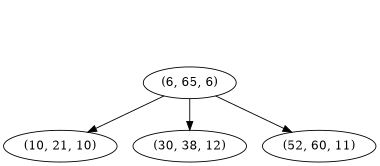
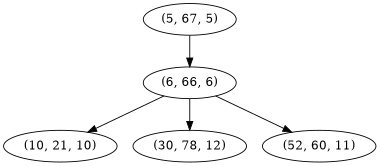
none -> (190, 19)
(190, 83) -> (190, 83)
(190, 146) -> (190, 146)
